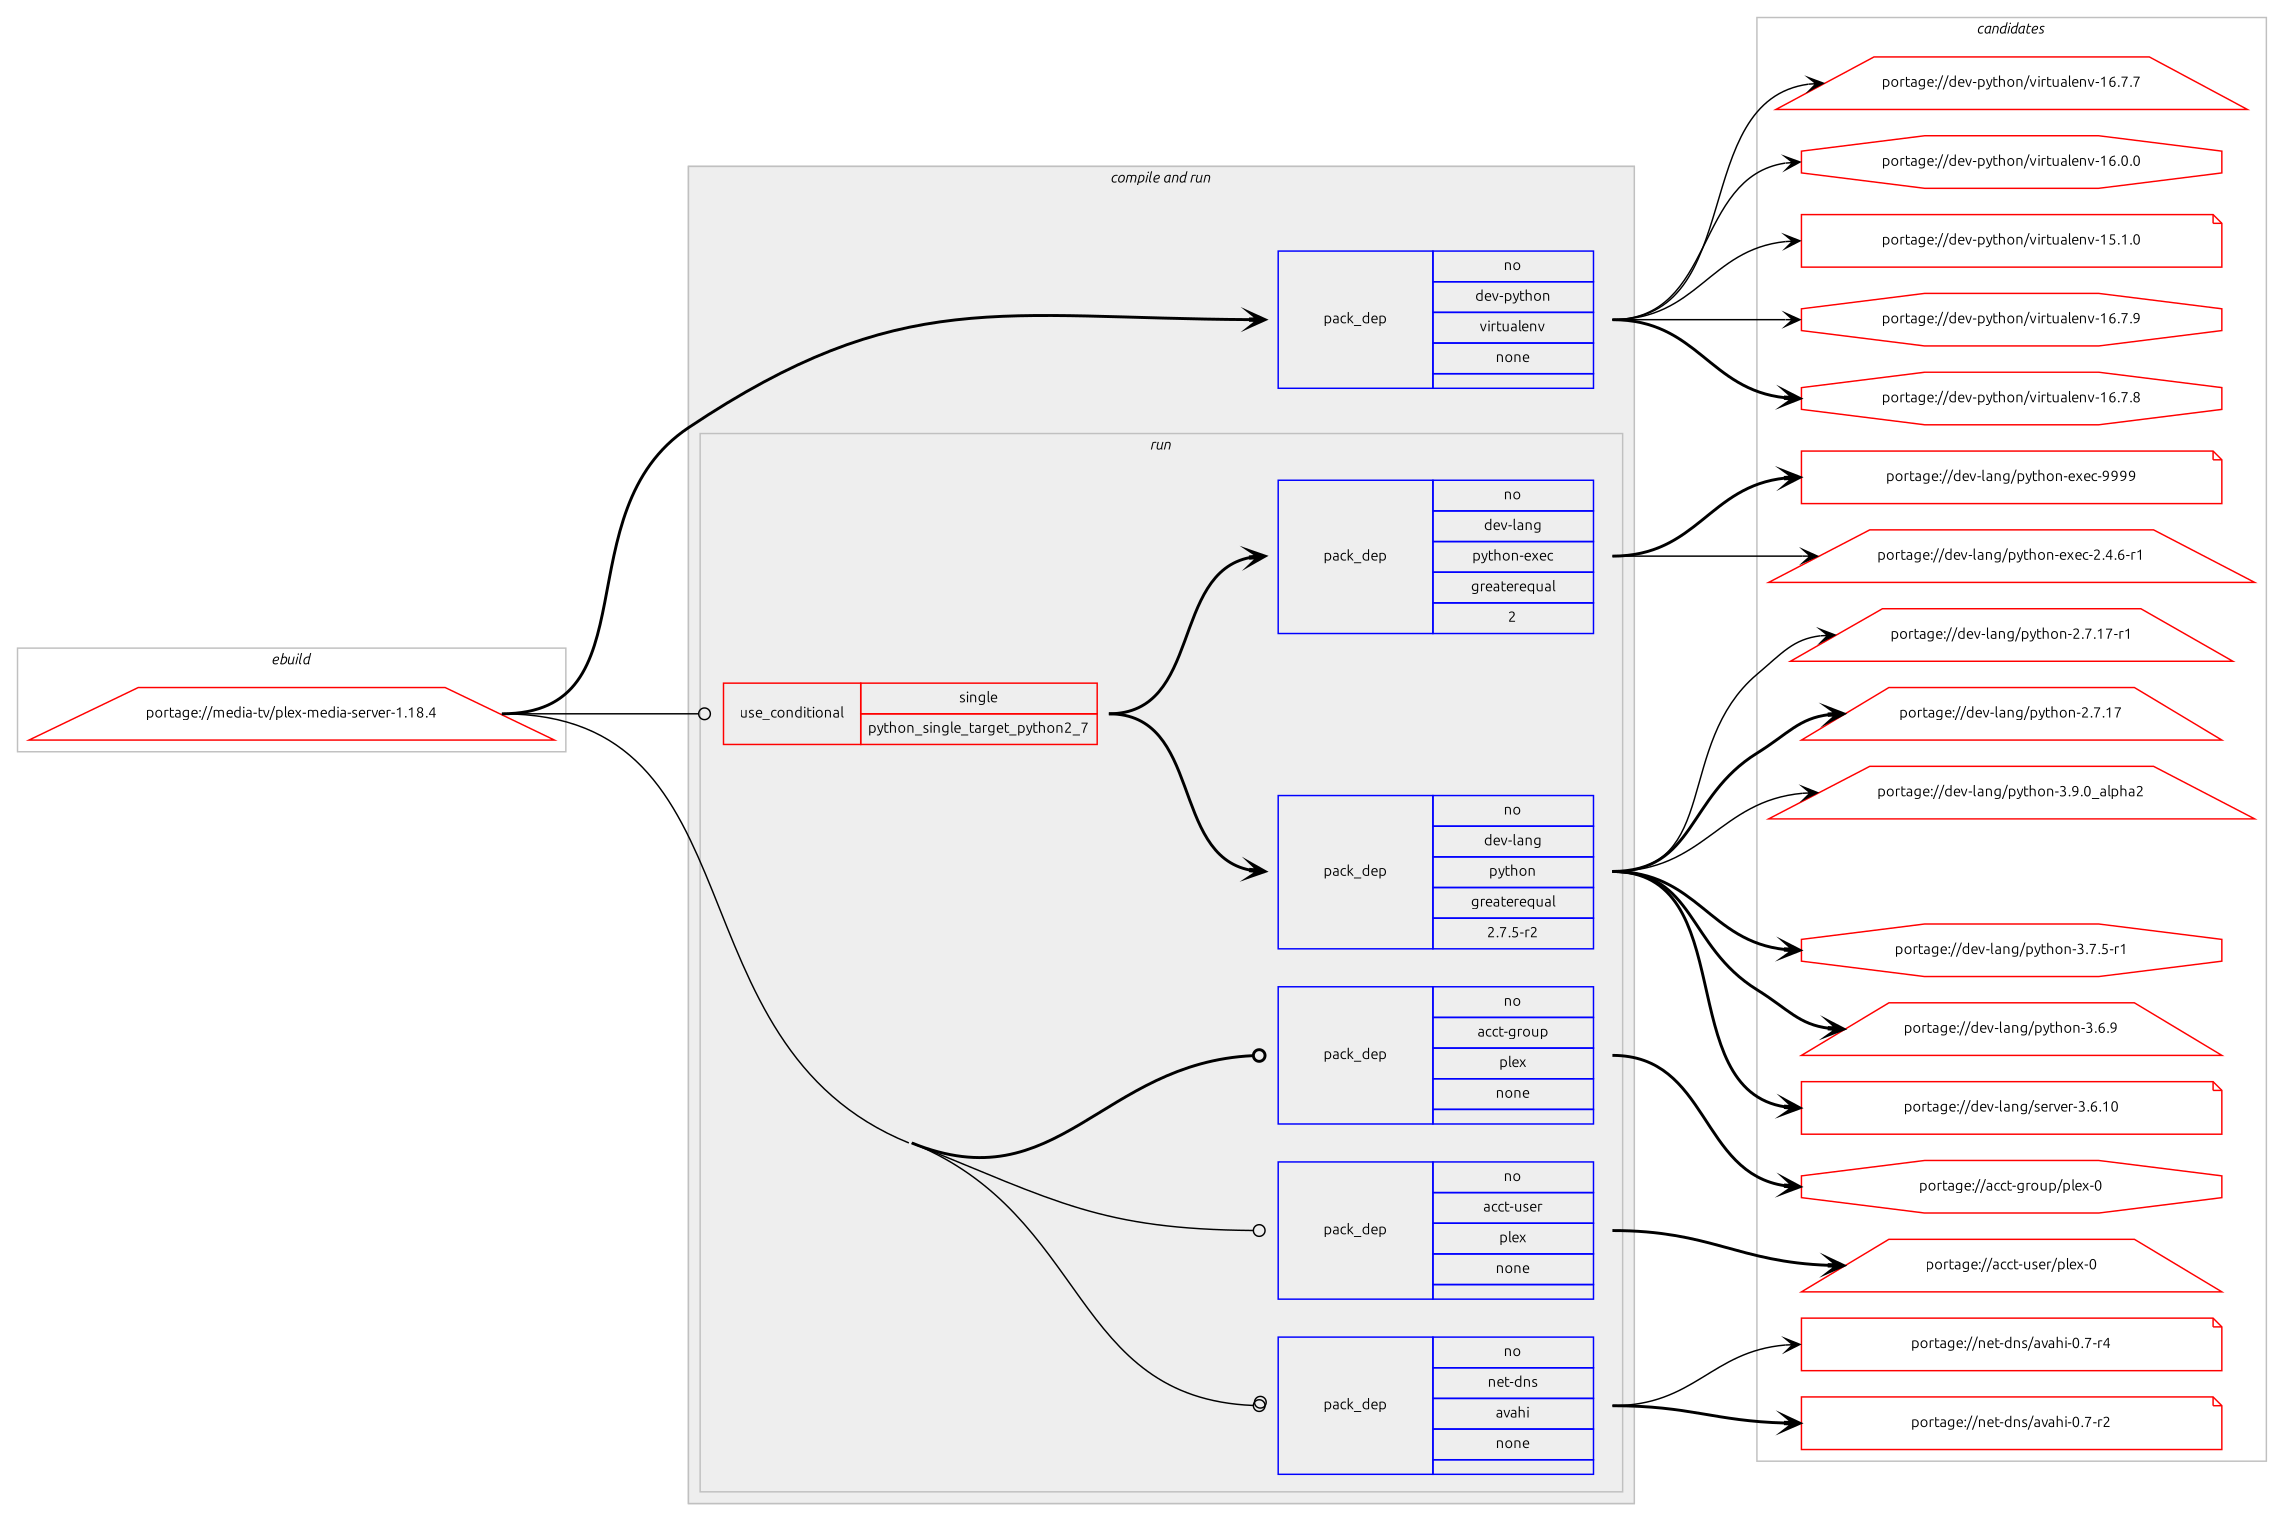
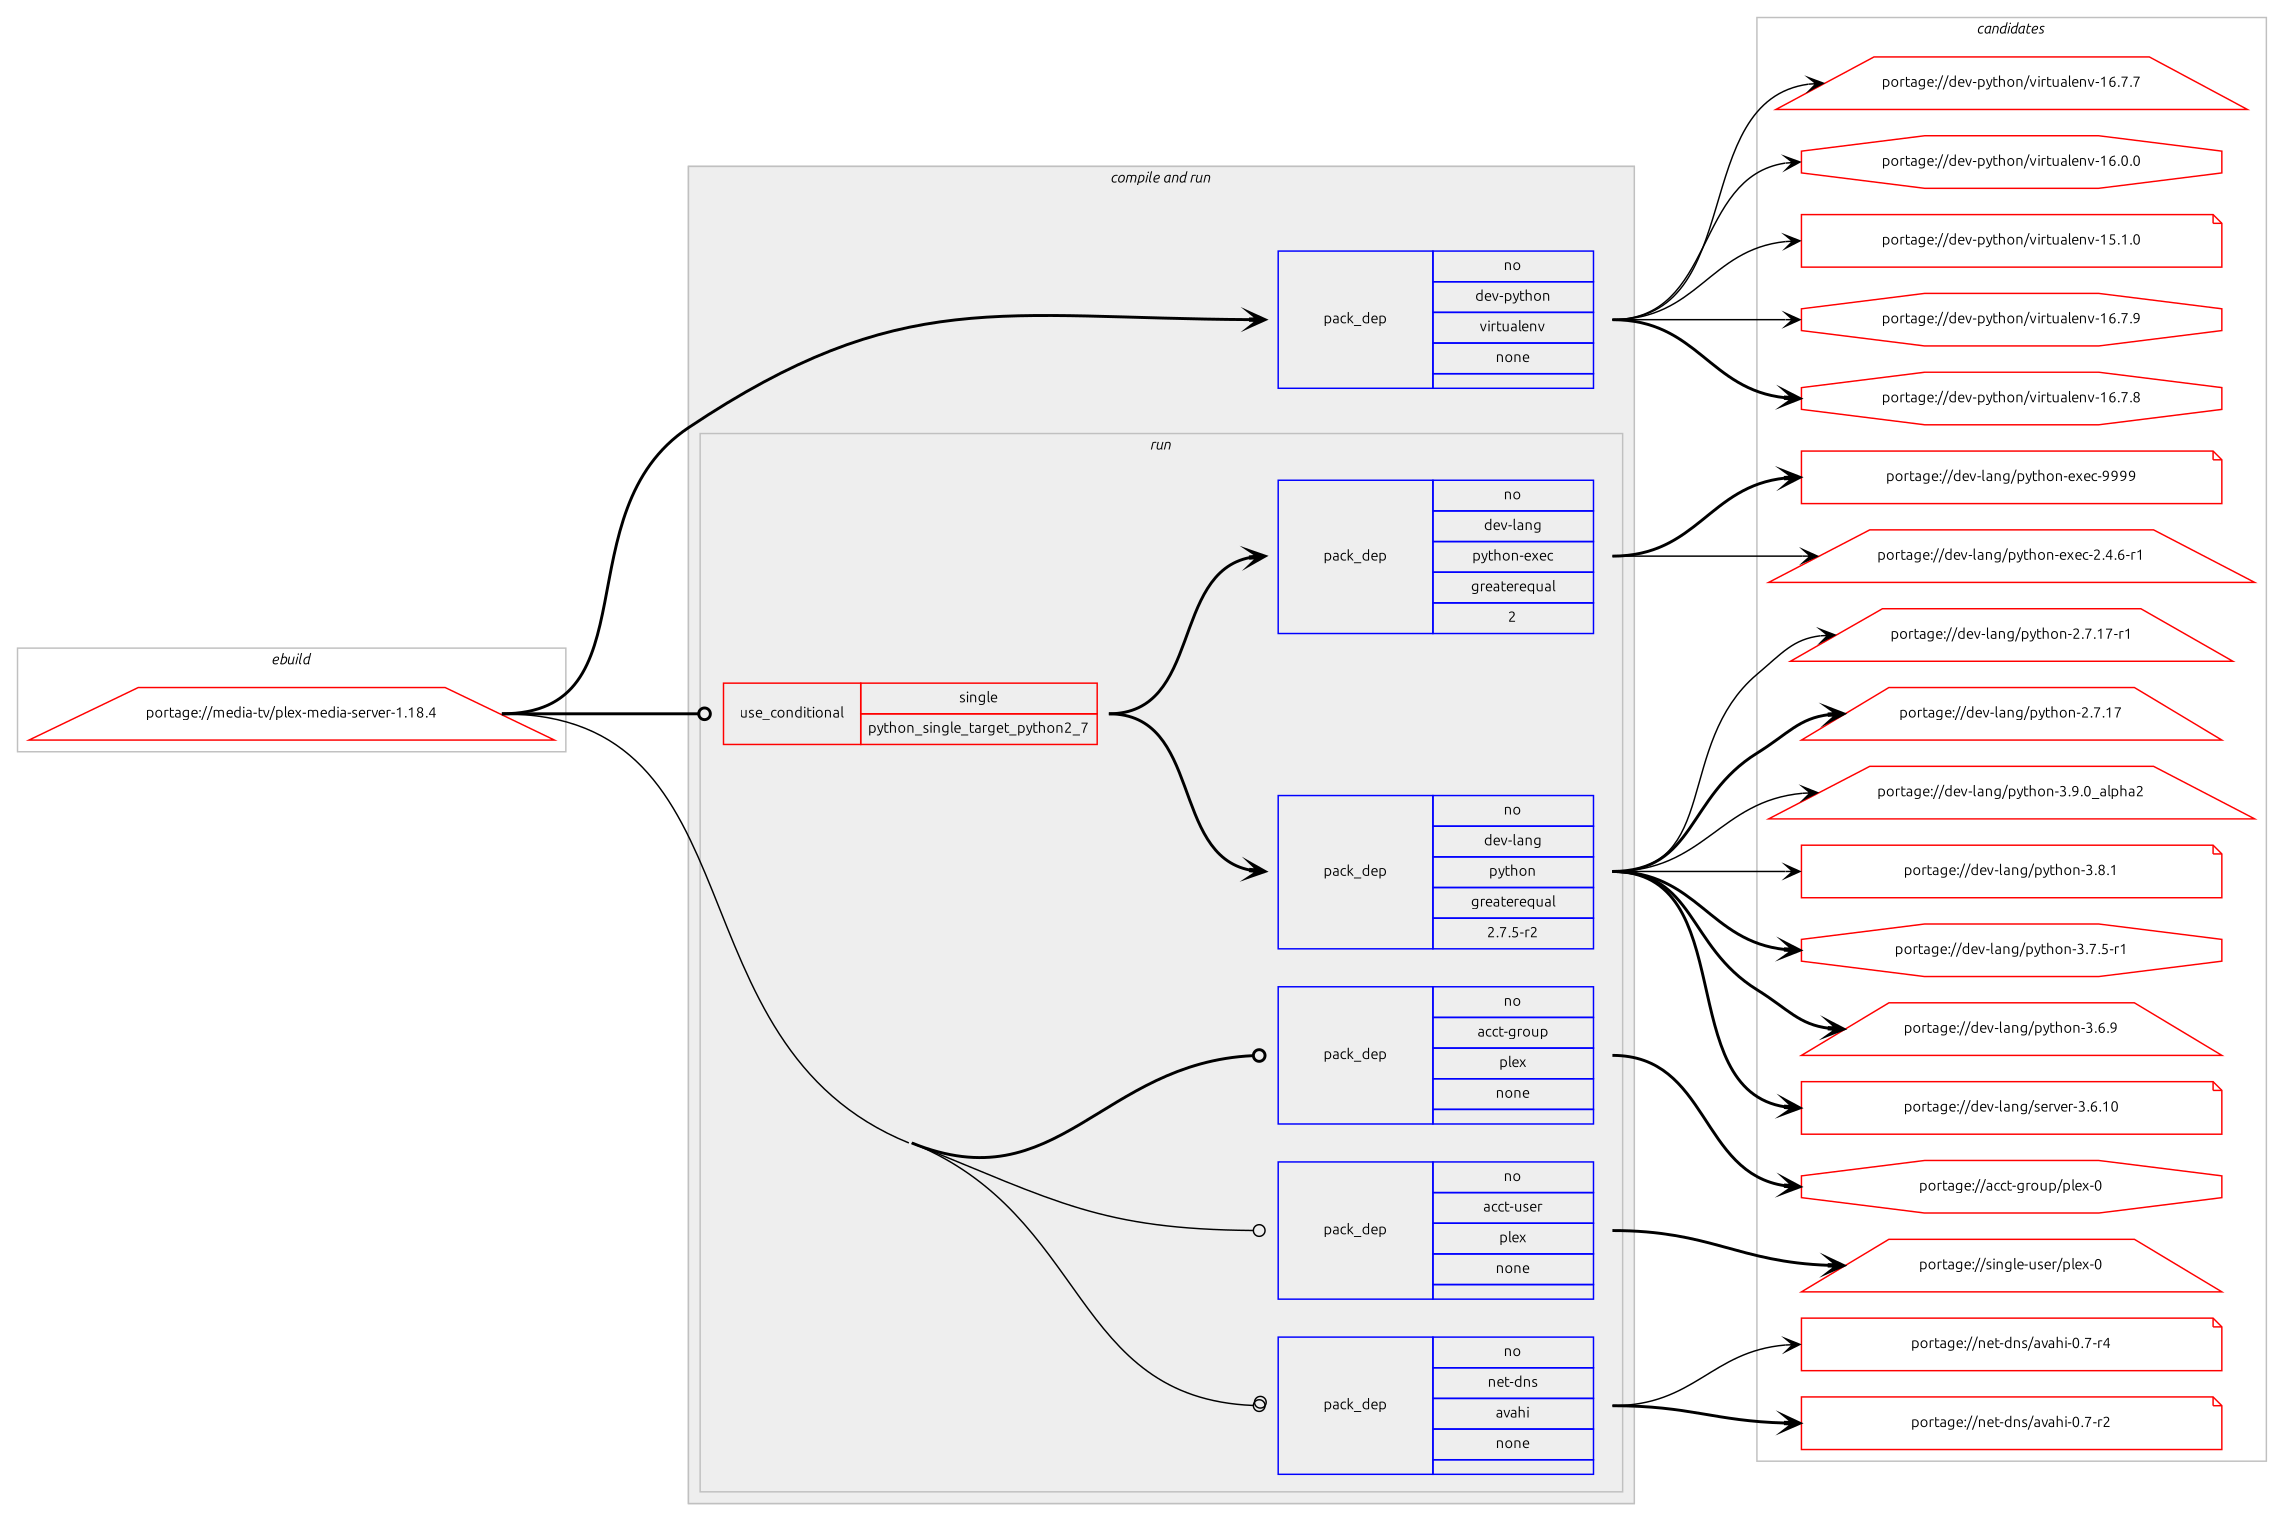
(600, 714) -> (600, 714)
none -> (2012, 871)
(2012, 1266) -> (2012, 1266)
